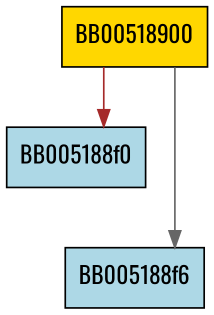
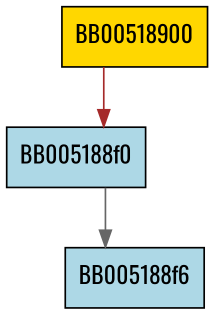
(175, 149) -> (105, 209)
